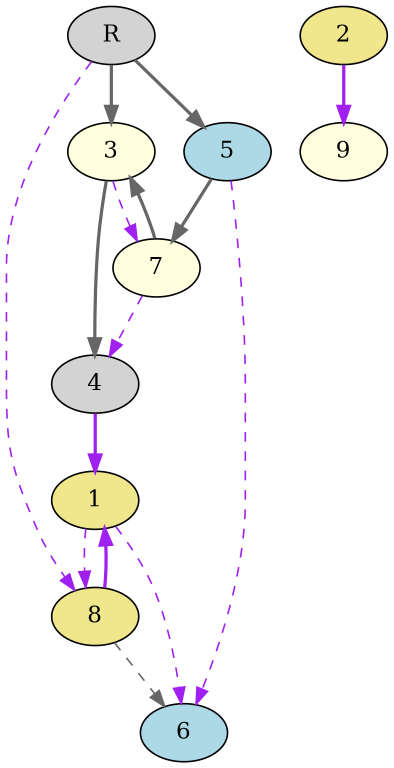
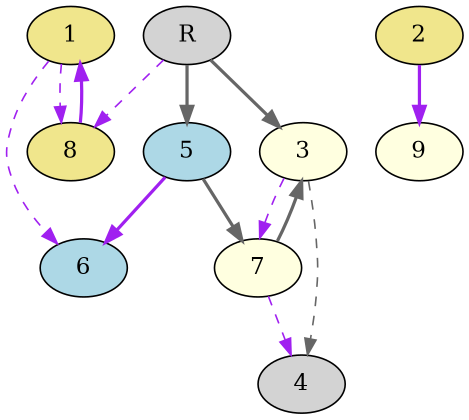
(97, 259) -> (317, 260)
(95, 434) -> none
(245, 437) -> (141, 204)
(135, 668) -> none
